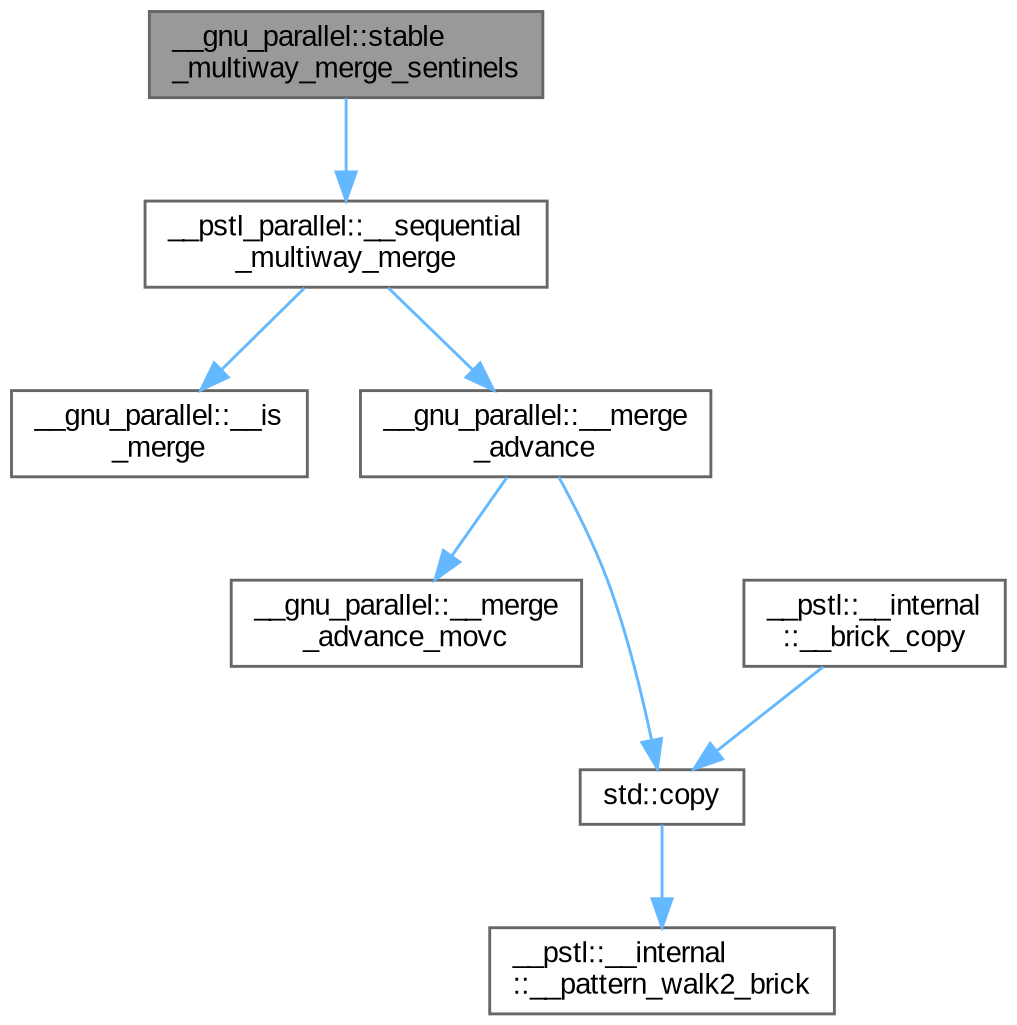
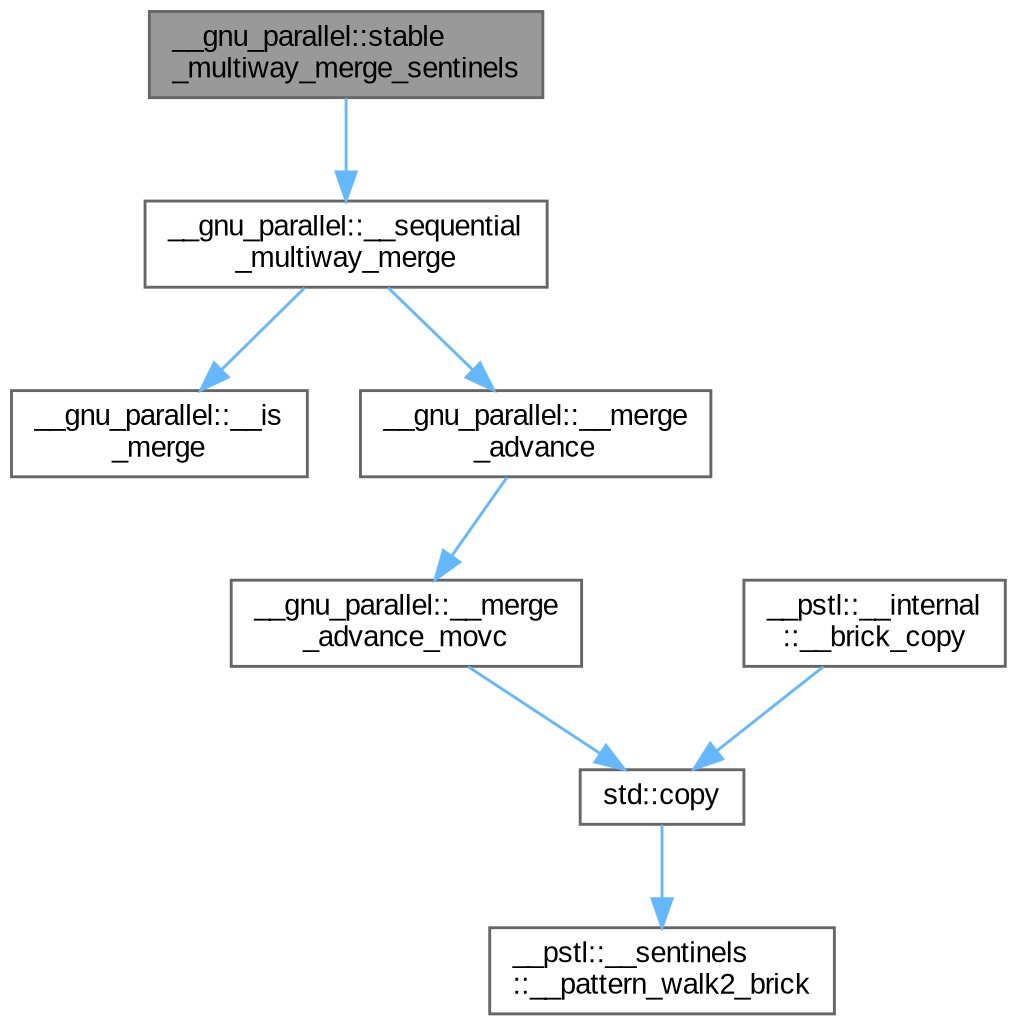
(346, 244) -> (346, 244)
(616, 604) -> (534, 710)
(662, 971) -> (662, 971)
